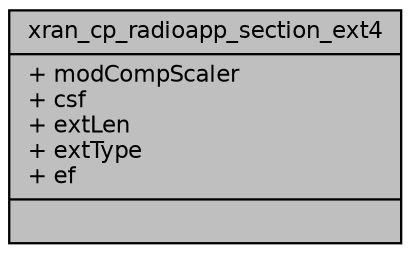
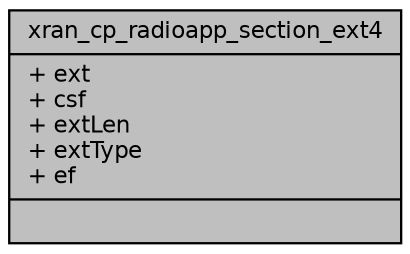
(134, 75) -> (60, 75)
